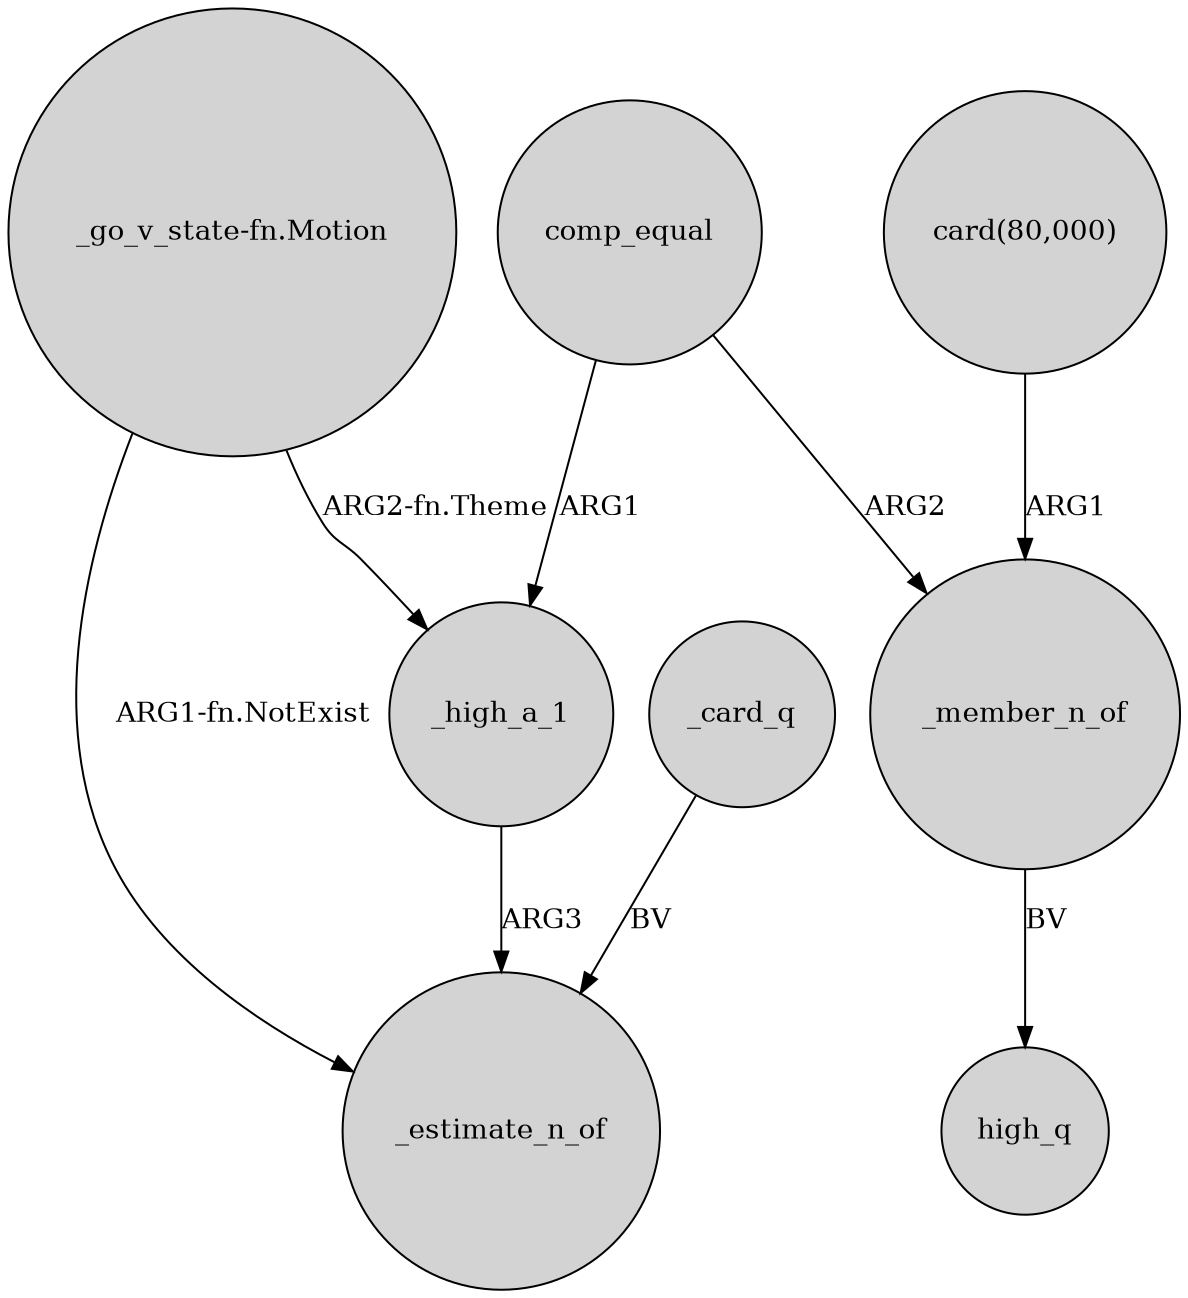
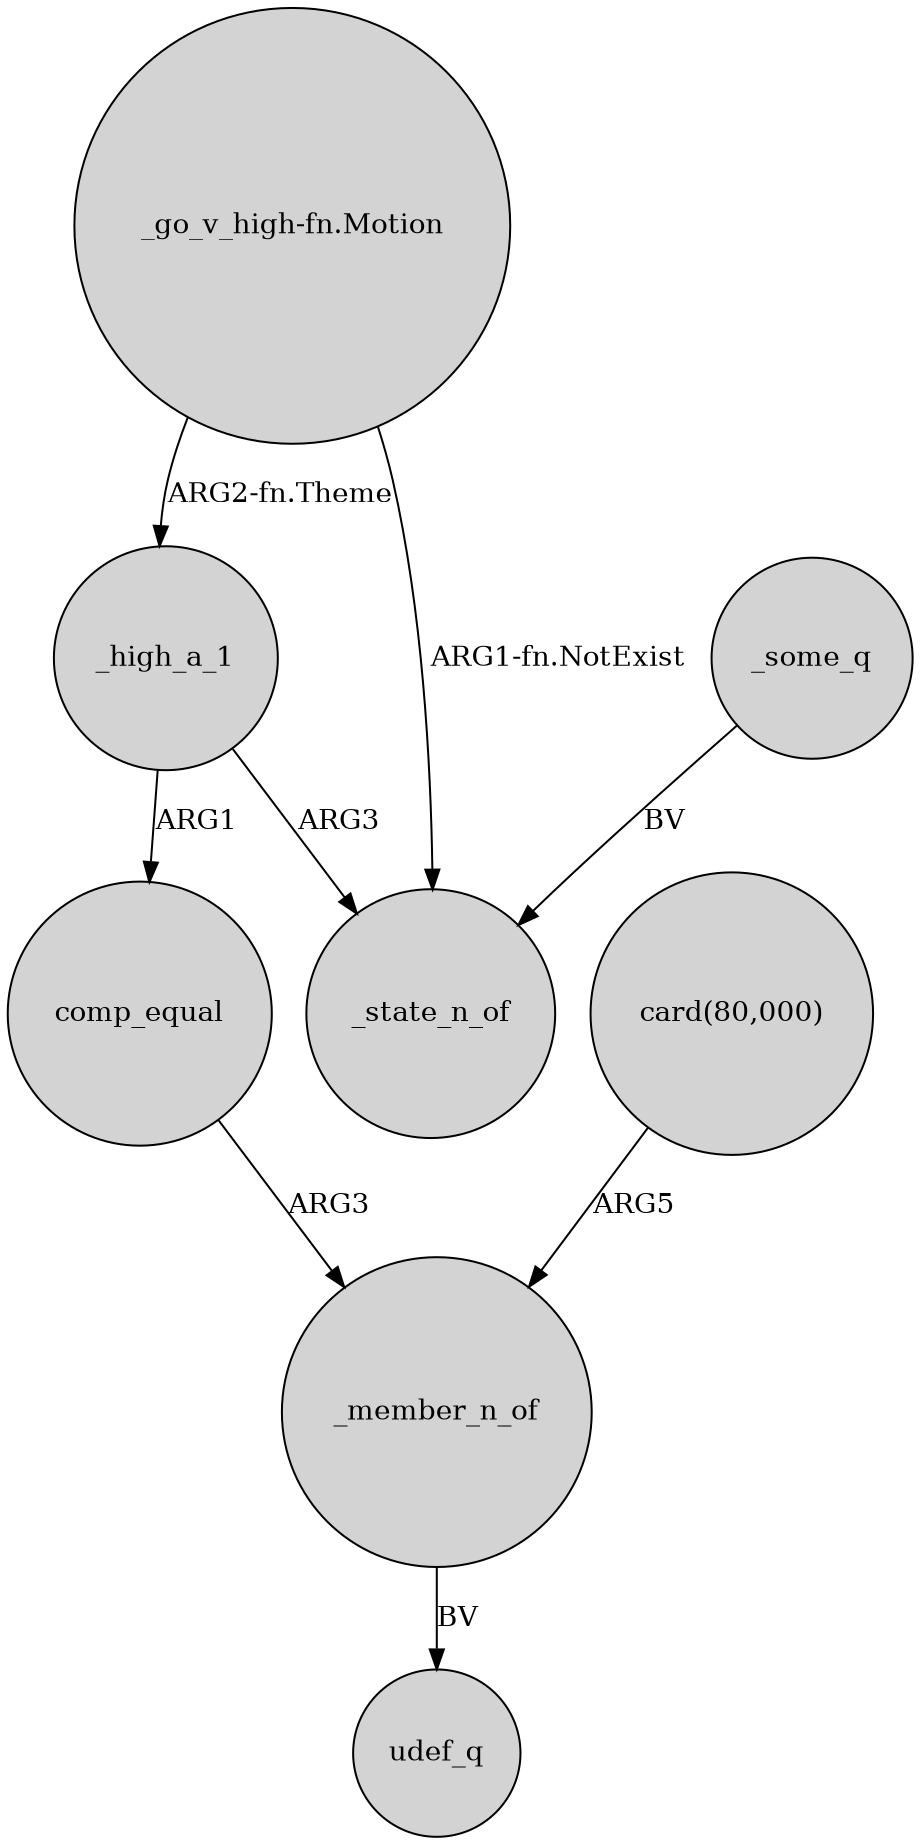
(232, 232) -> (292, 226)
(566, 473) -> (154, 816)
(906, 508) -> (329, 1206)
(1066, 508) -> (634, 1206)
(742, 714) -> (812, 658)
(501, 1131) -> (431, 1014)
(1025, 1131) -> (437, 1753)
